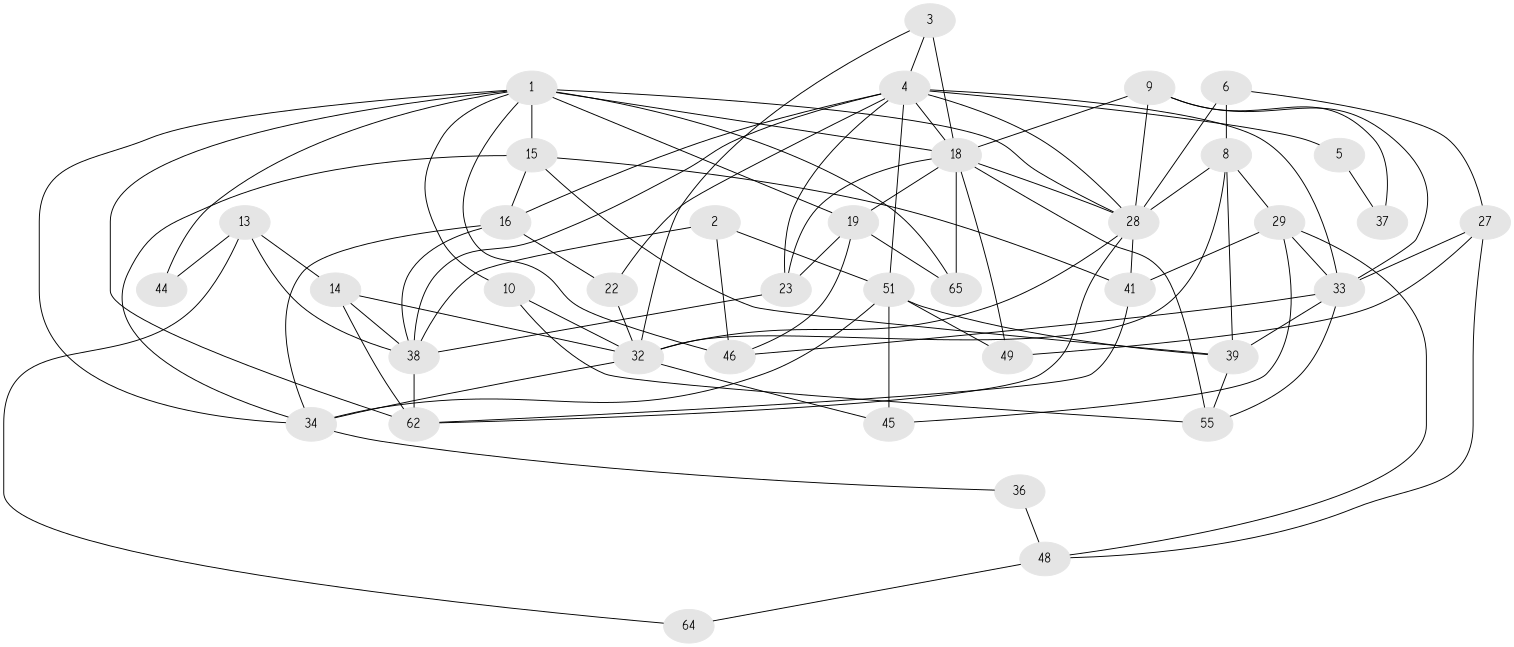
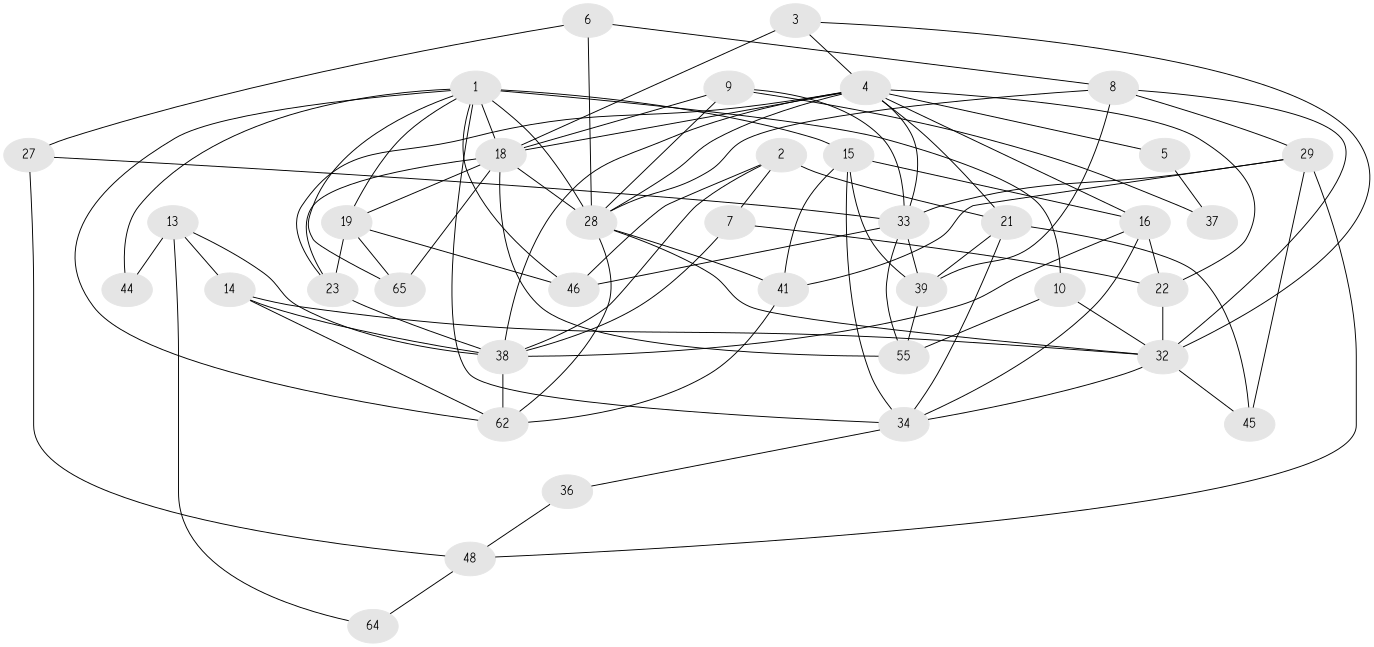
none -> (730, 222)
(889, 290) -> (1007, 222)
(1008, 357) -> none
